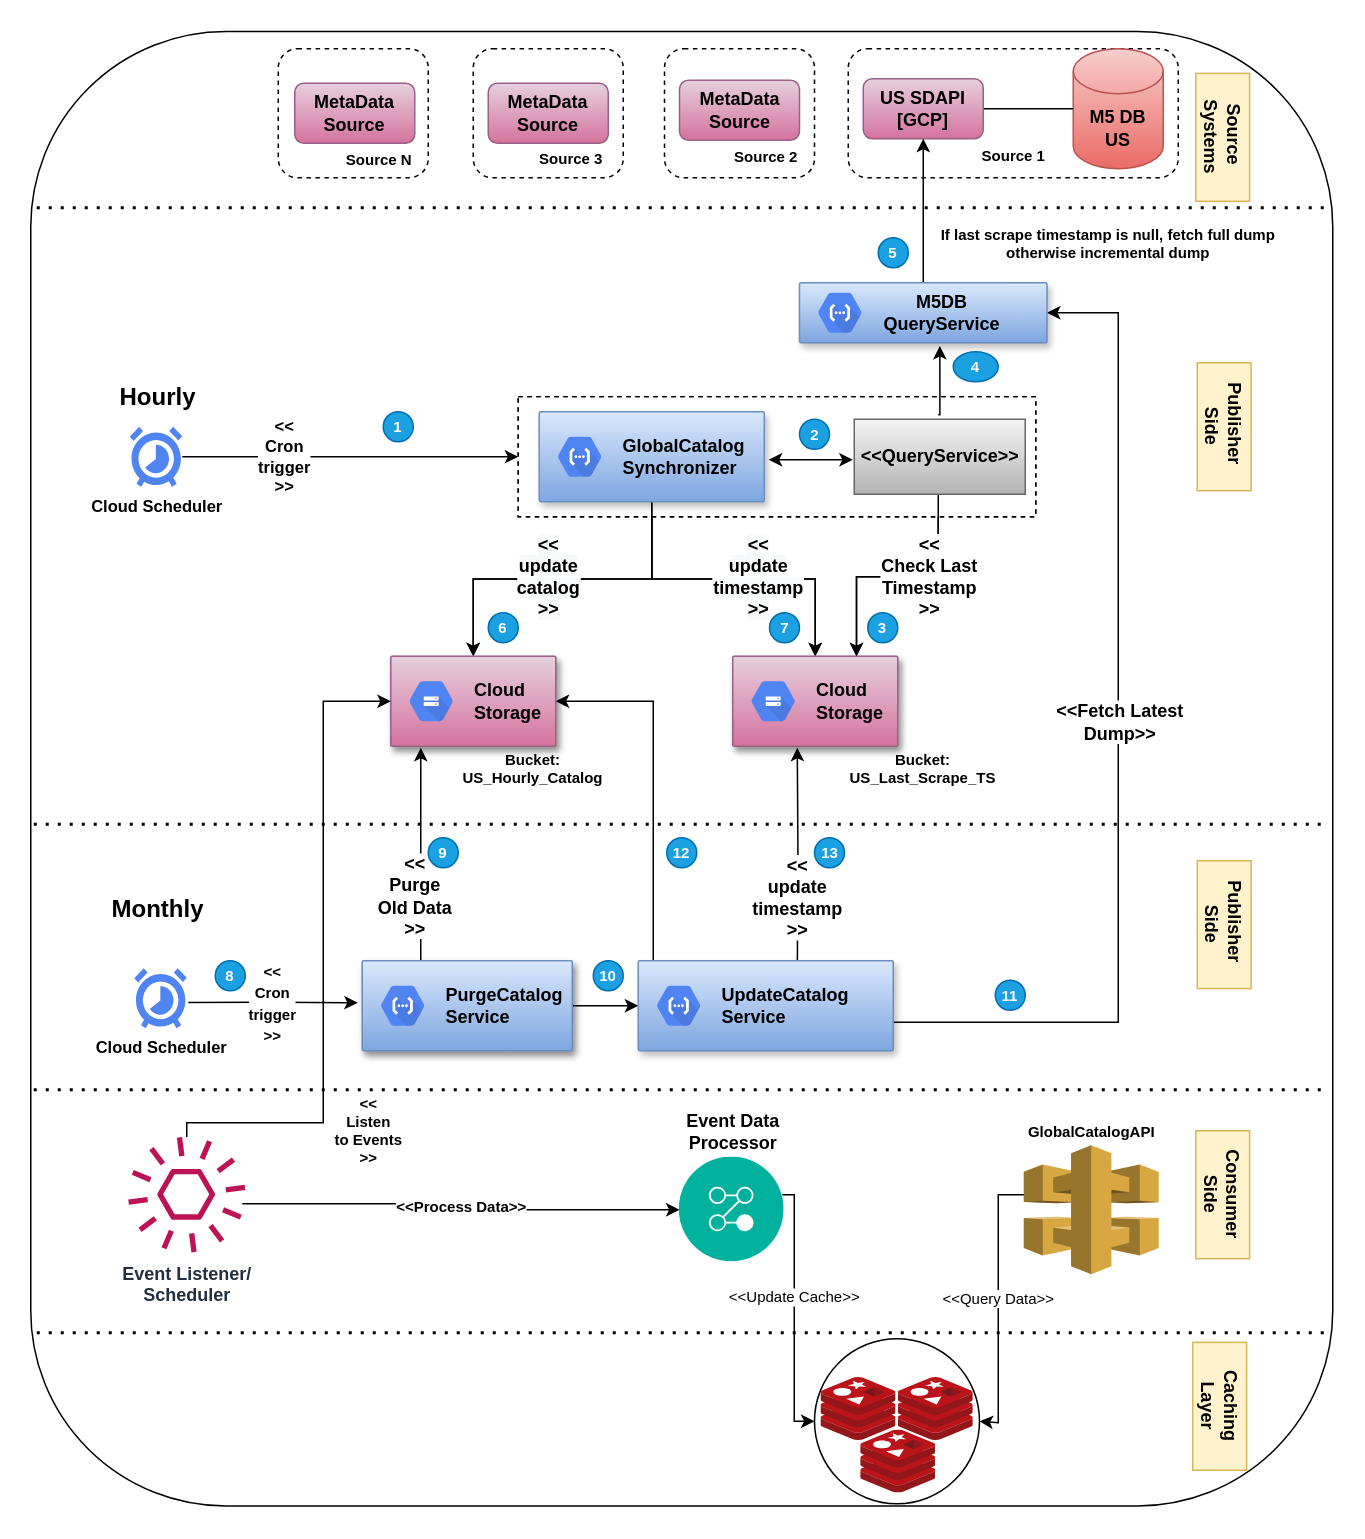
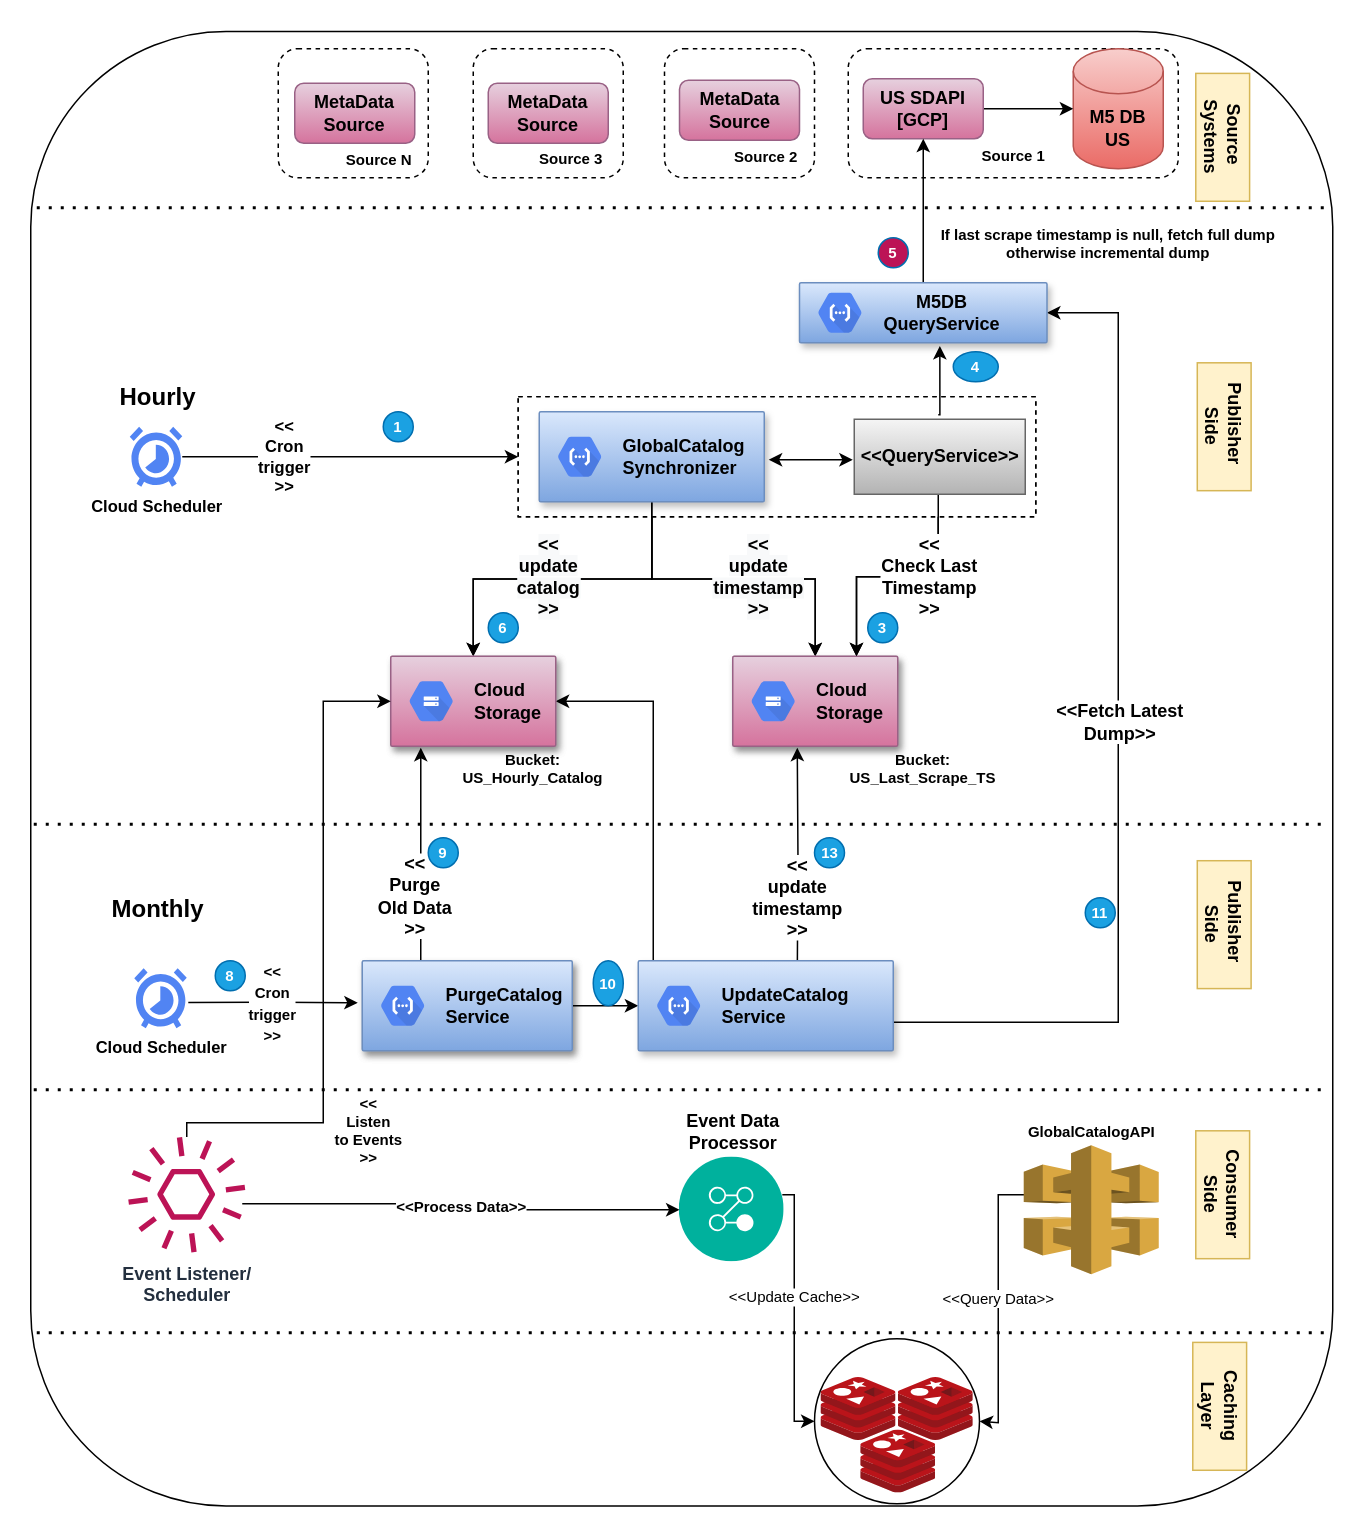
(1066, 109) -> (1062, 109)
(893, 253) -> (893, 253)
(815, 434) -> none
(785, 628) -> none
(682, 853) -> none
(608, 976) -> (608, 983)
(1010, 995) -> (1100, 913)
